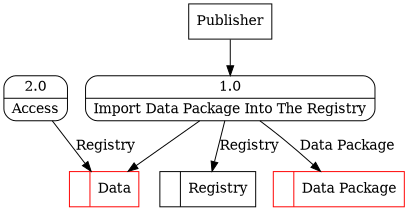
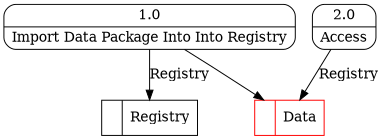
(230, 22) -> none
(230, 109) -> (150, 38)
(339, 189) -> none
